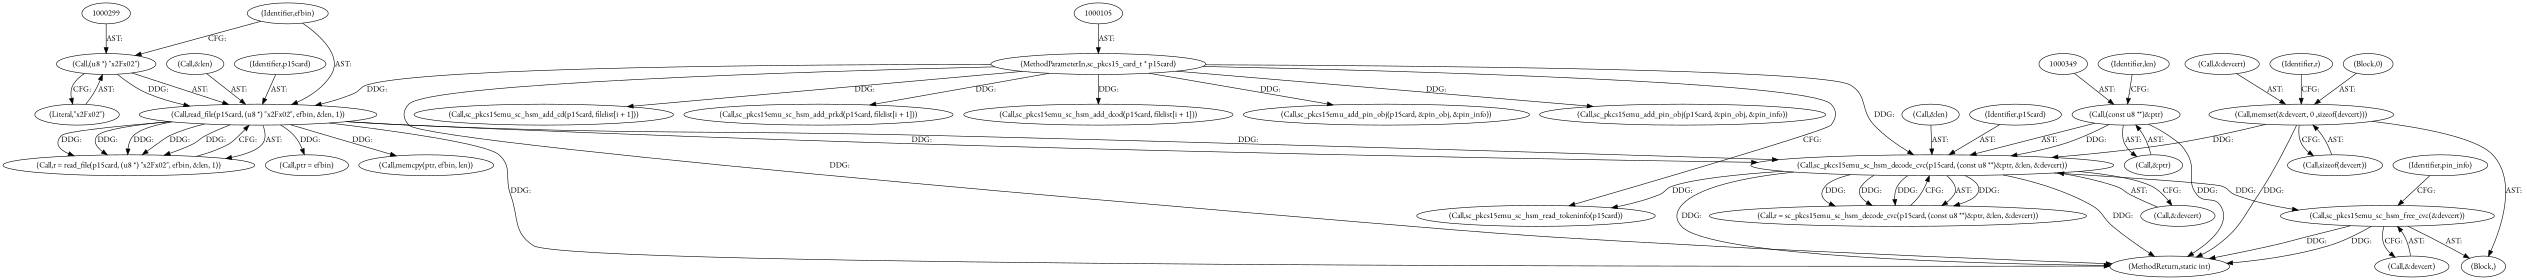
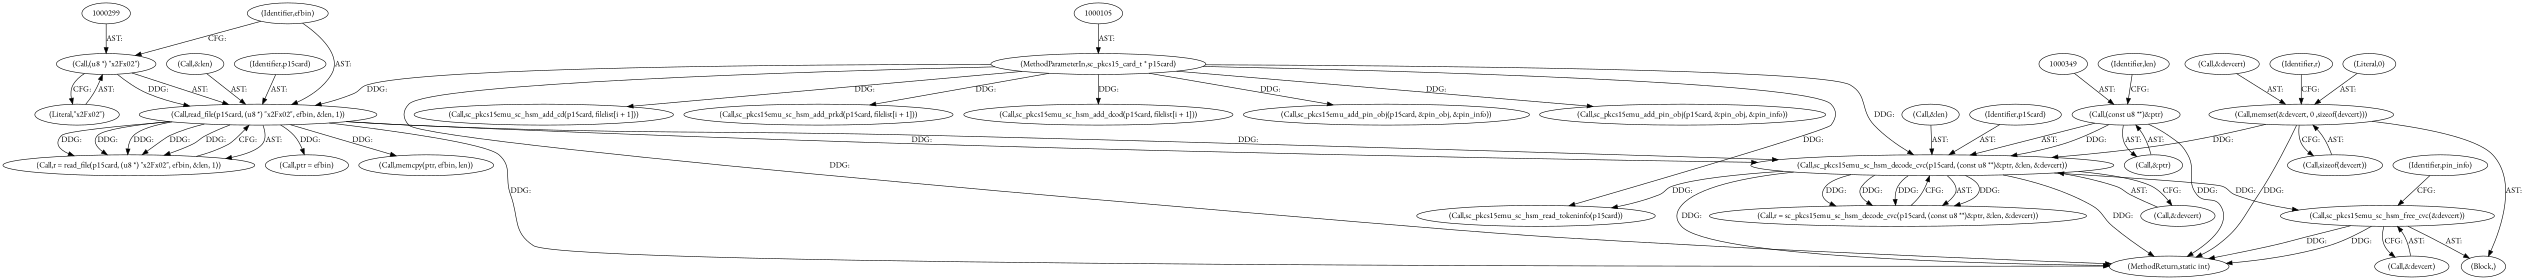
(2368, 64) -> (2369, 64)
(1813, 140) -> (1814, 140)
